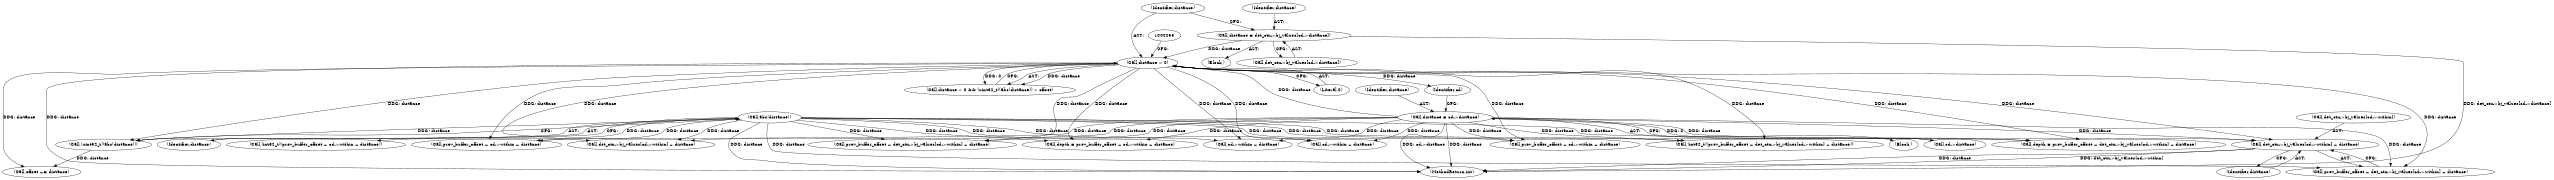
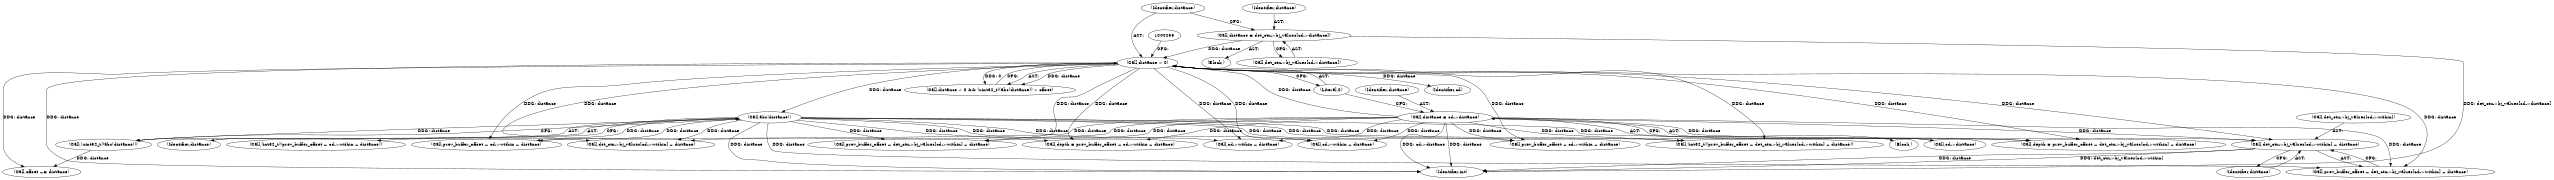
(623, 77) -> (948, 72)
(1447, 102) -> (1383, 103)
(1675, 131) -> (1675, 131)
(1452, 172) -> (1452, 172)
